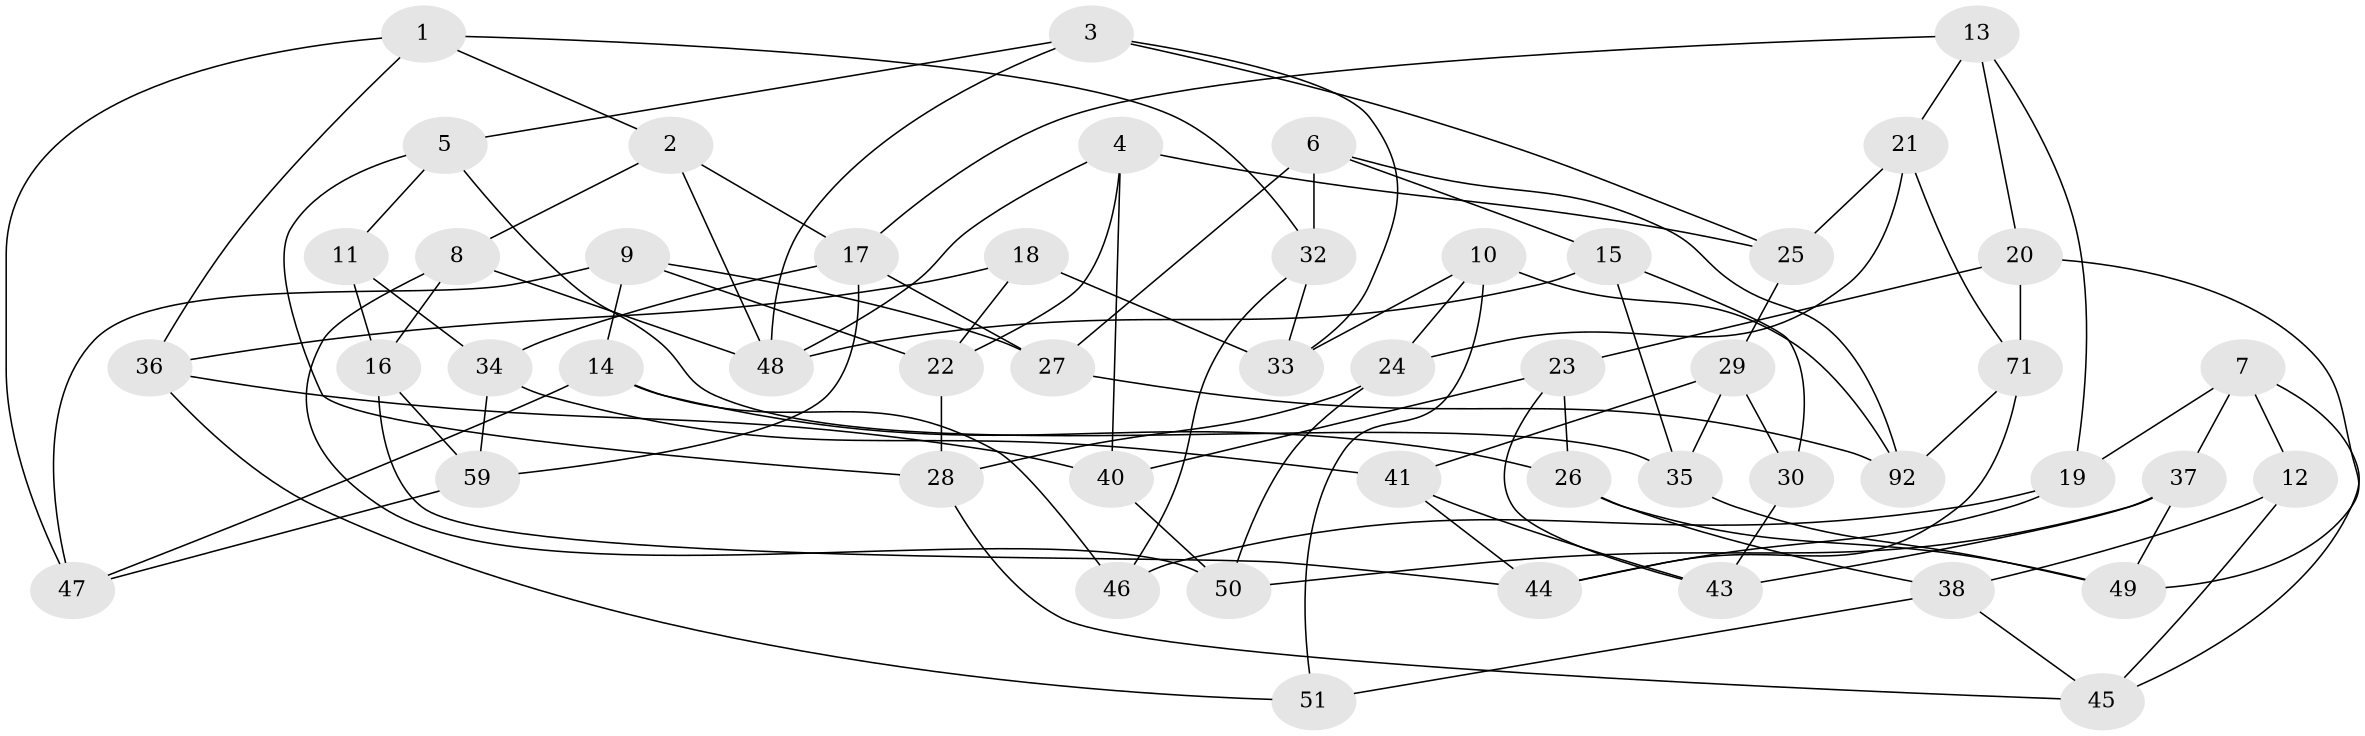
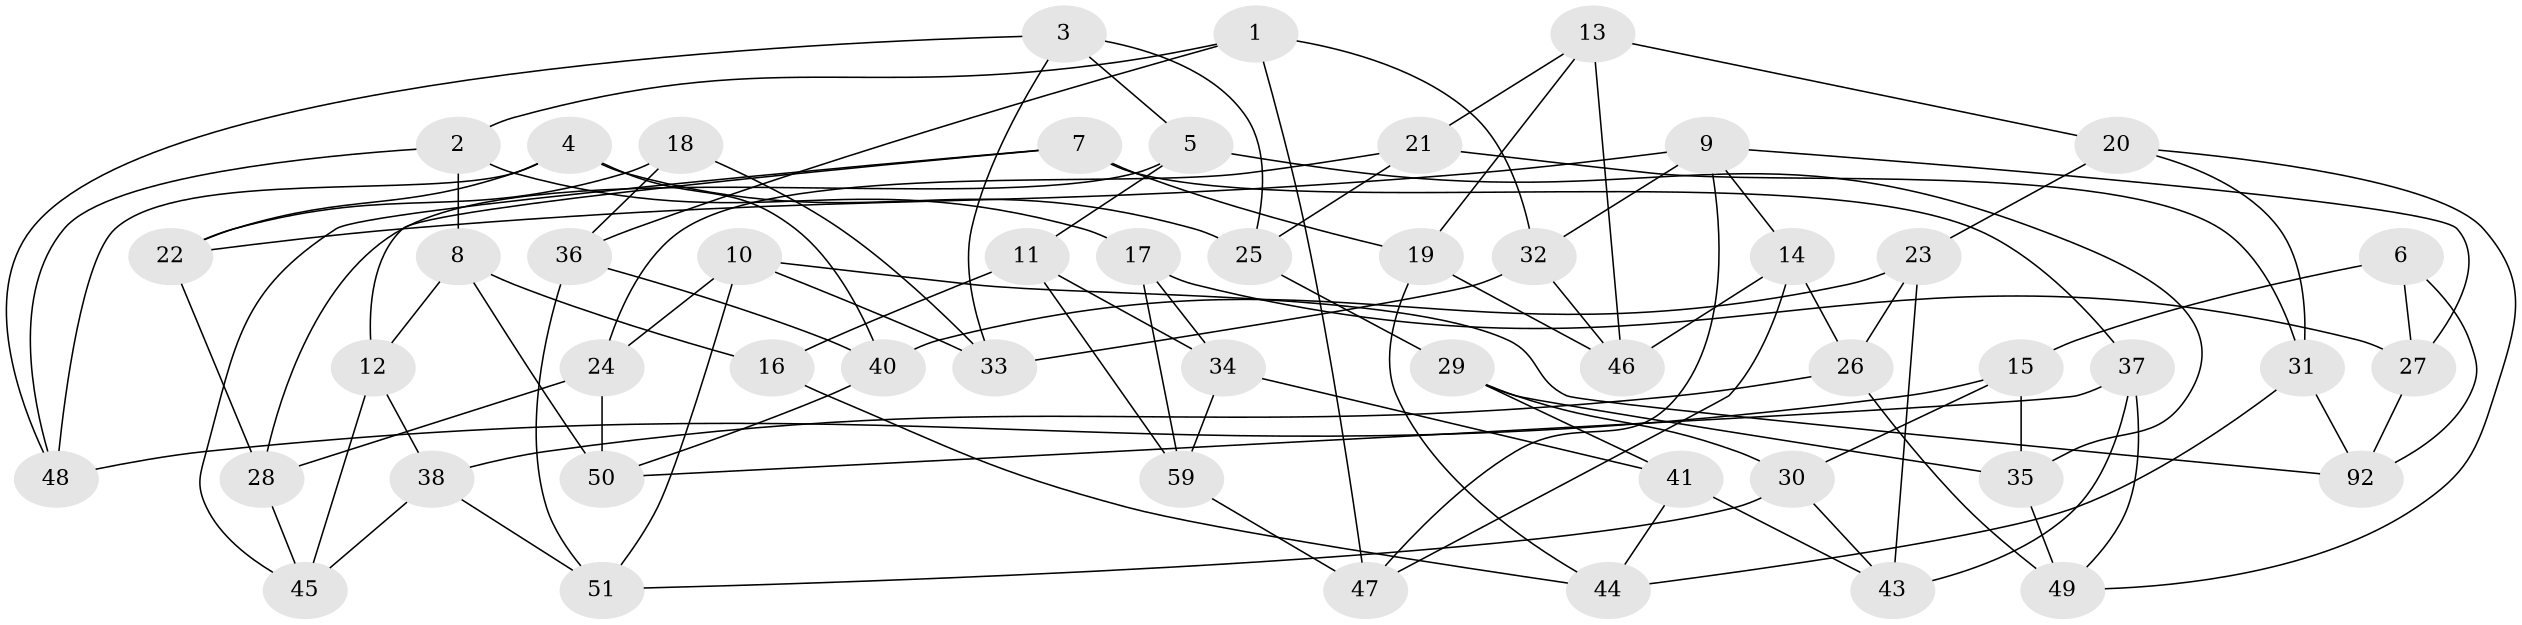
(1389, 66) -> (1609, 222)
(1314, 201) -> (1618, 203)
(572, 298) -> (416, 312)
(2020, 368) -> (2303, 368)
(428, 424) -> (1104, 368)
none -> (1205, 565)
